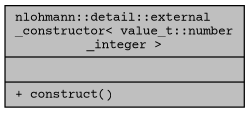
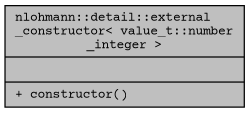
(65, 94) -> (72, 94)
